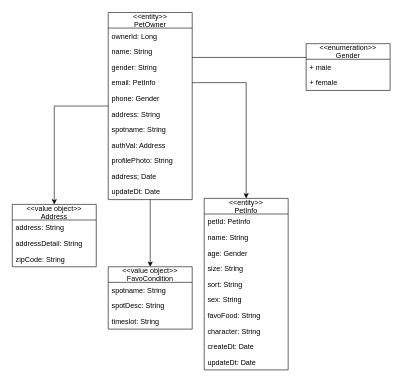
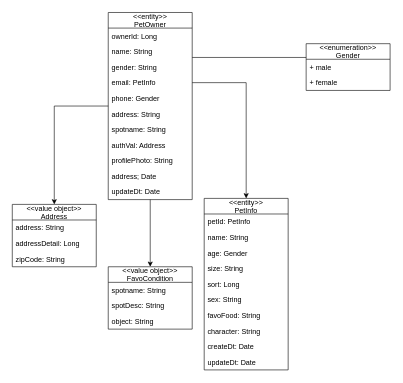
(53, 244) -> (50, 244)
(229, 284) -> (226, 284)
(139, 322) -> (137, 322)
